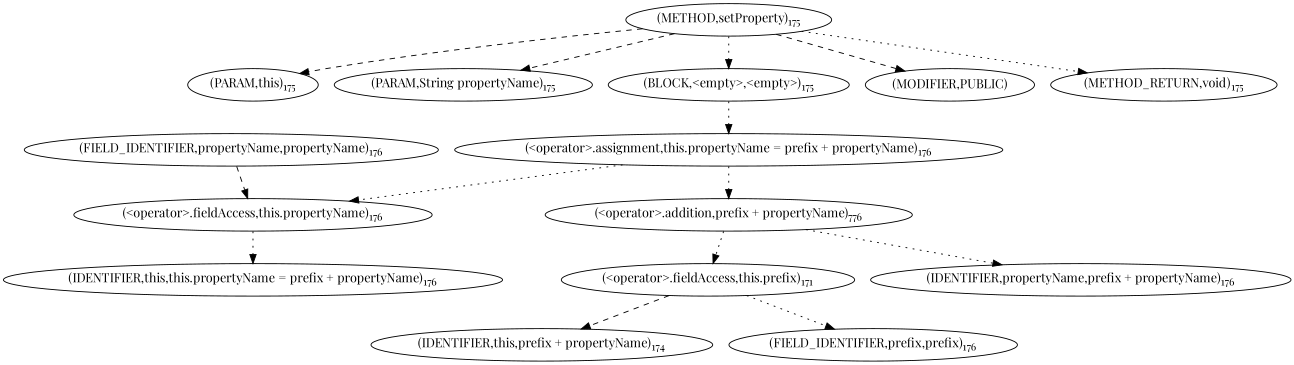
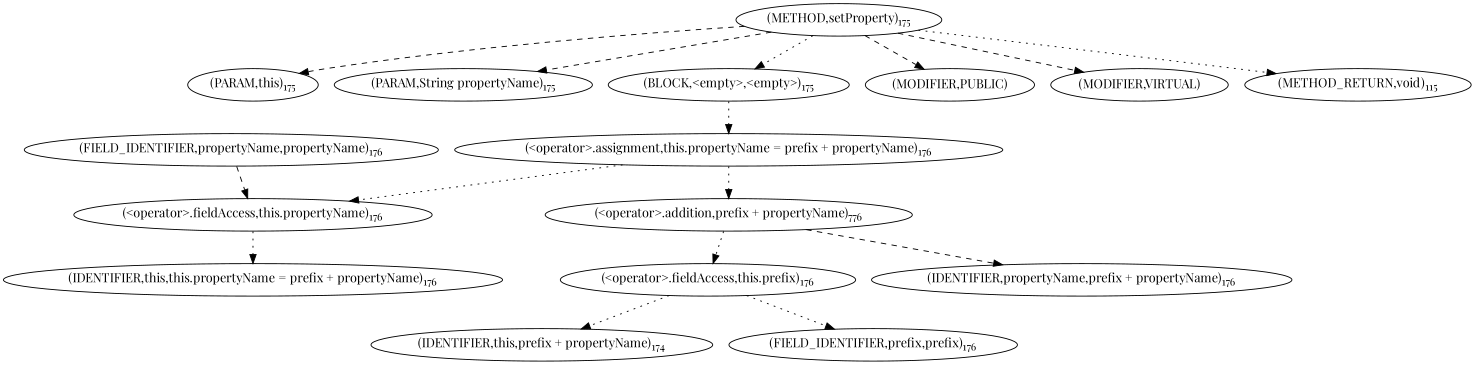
(1237, 84) -> (1432, 84)
none -> (1139, 85)
(899, 246) -> (900, 246)
(807, 279) -> (807, 279)
(629, 311) -> (629, 311)
